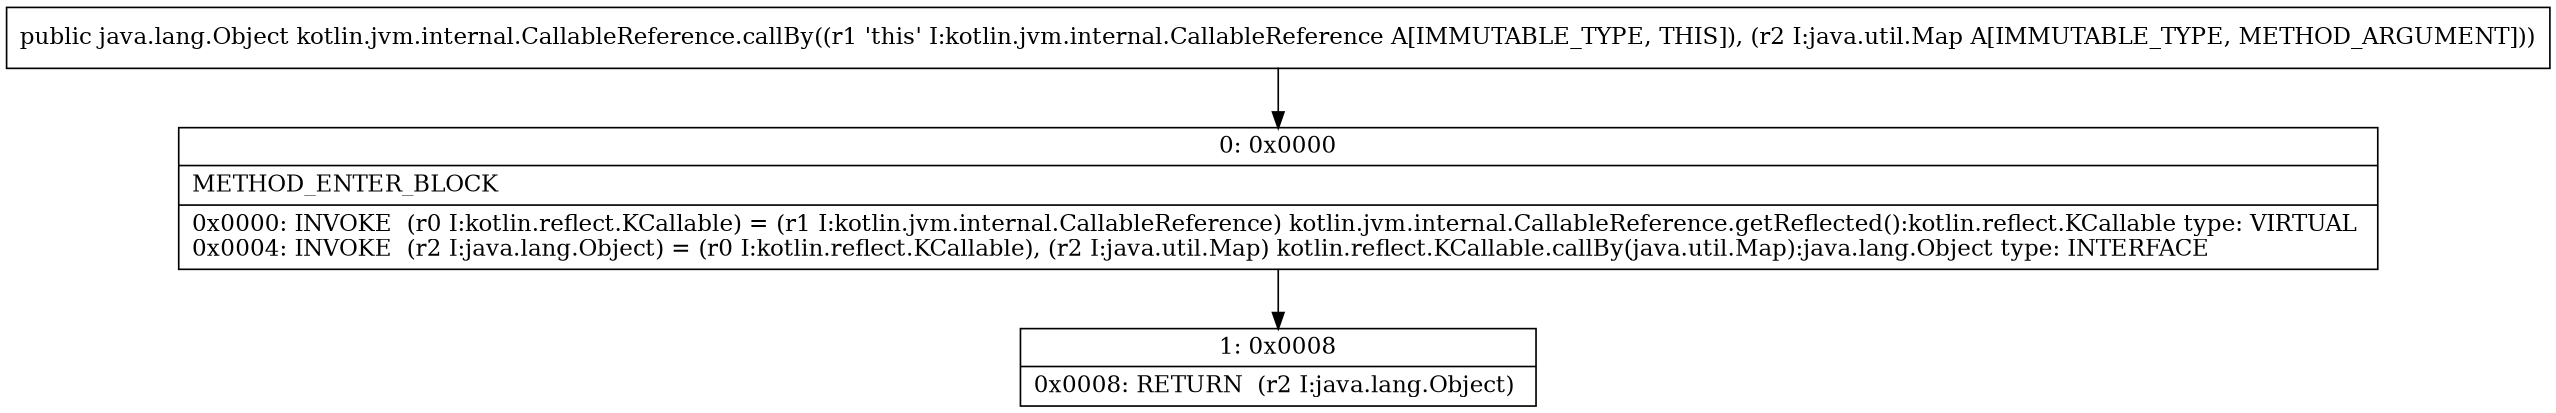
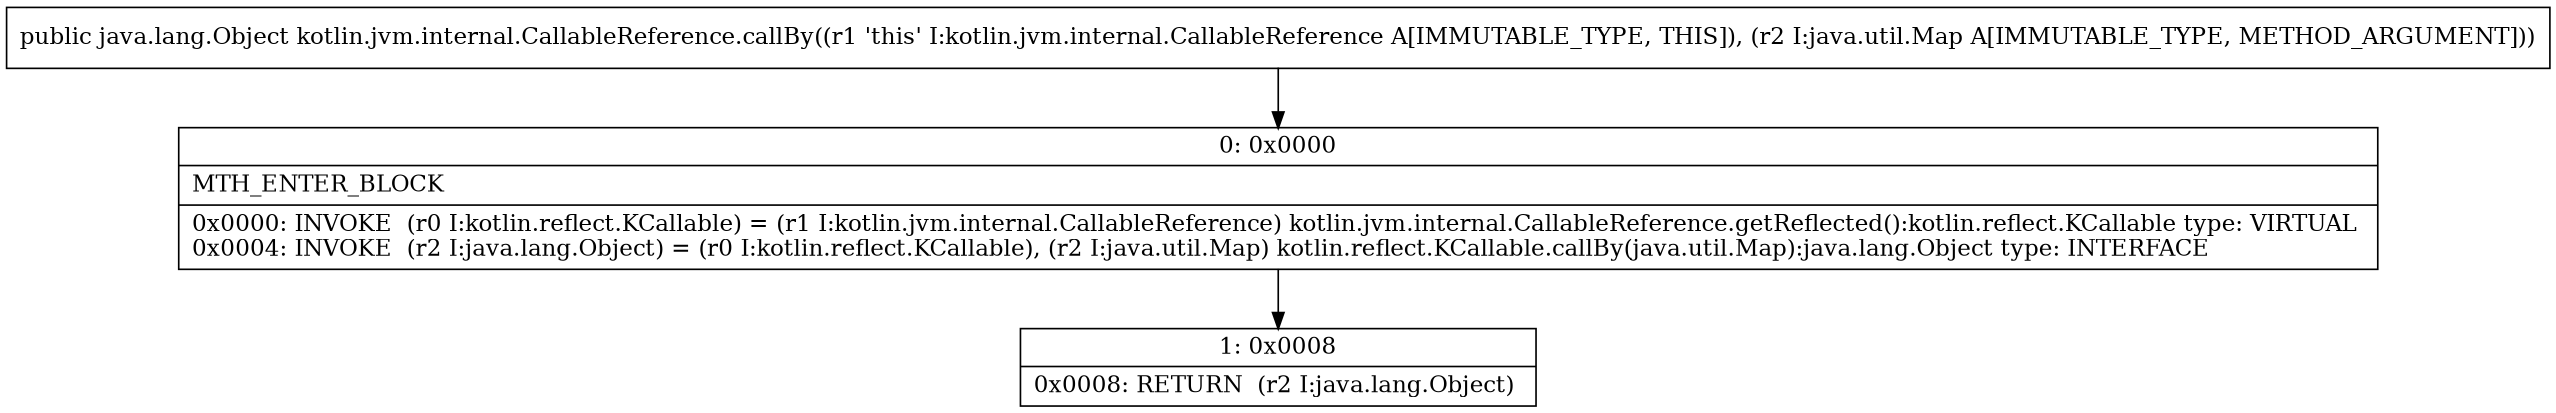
(346, 184) -> (319, 184)
